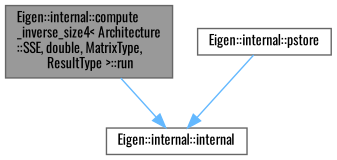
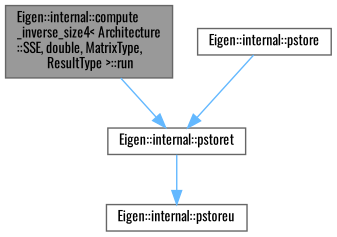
(177, 141) -> (177, 141)
none -> (177, 218)
